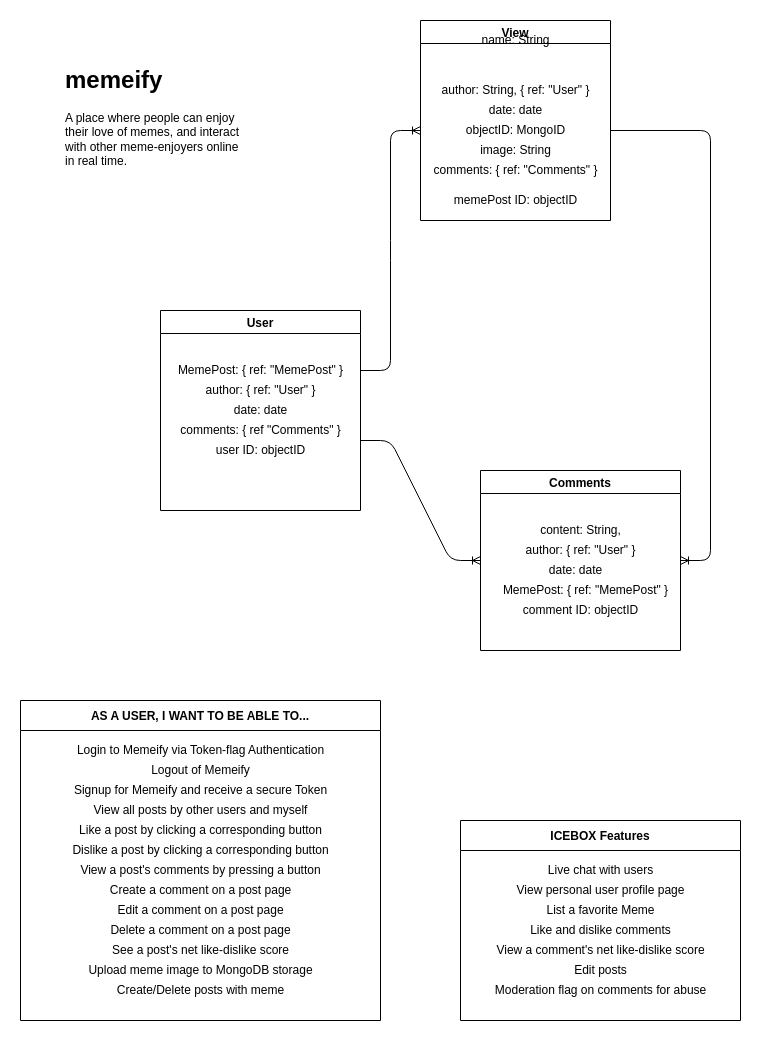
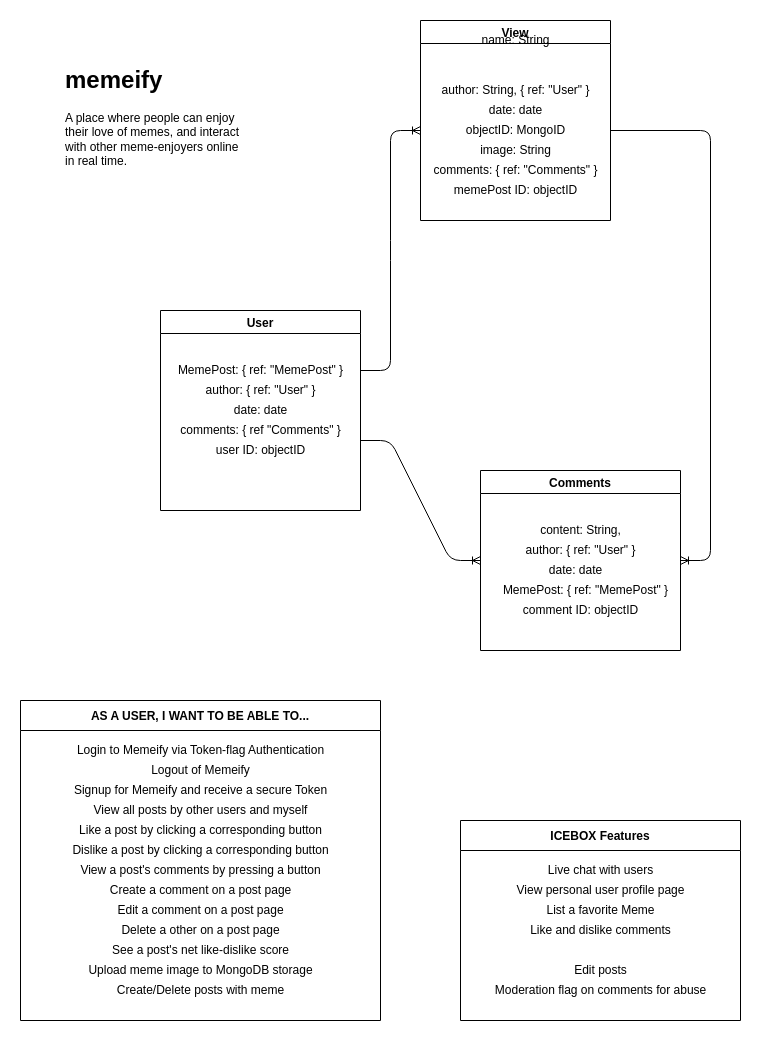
(516, 201) -> (516, 191)
(201, 931) -> (201, 931)
(601, 951) -> none
